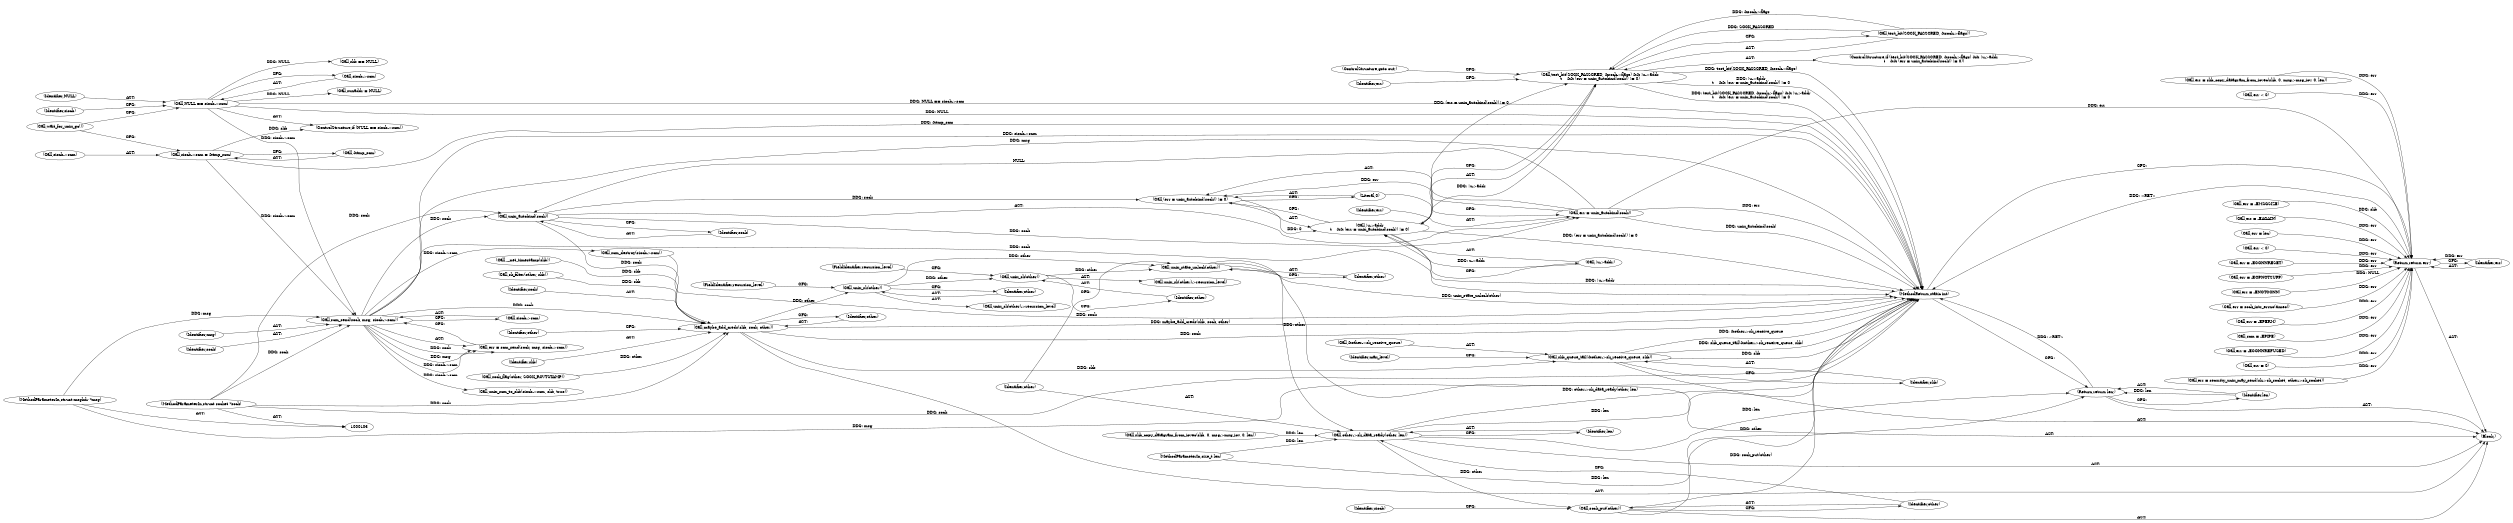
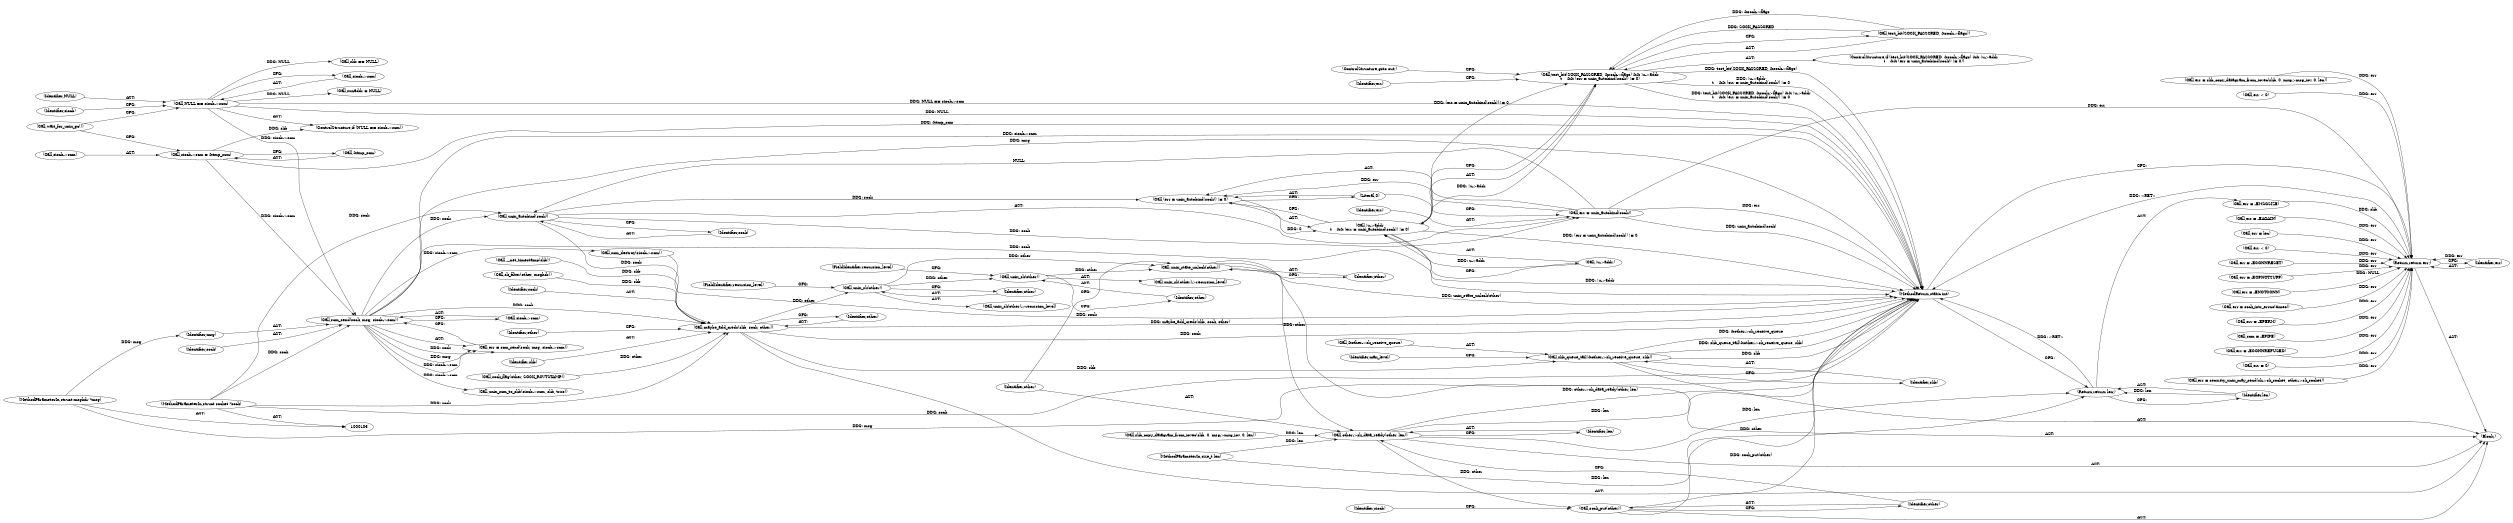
(523, 275) -> (523, 275)
(177, 322) -> (117, 357)
(2295, 409) -> (2125, 257)
